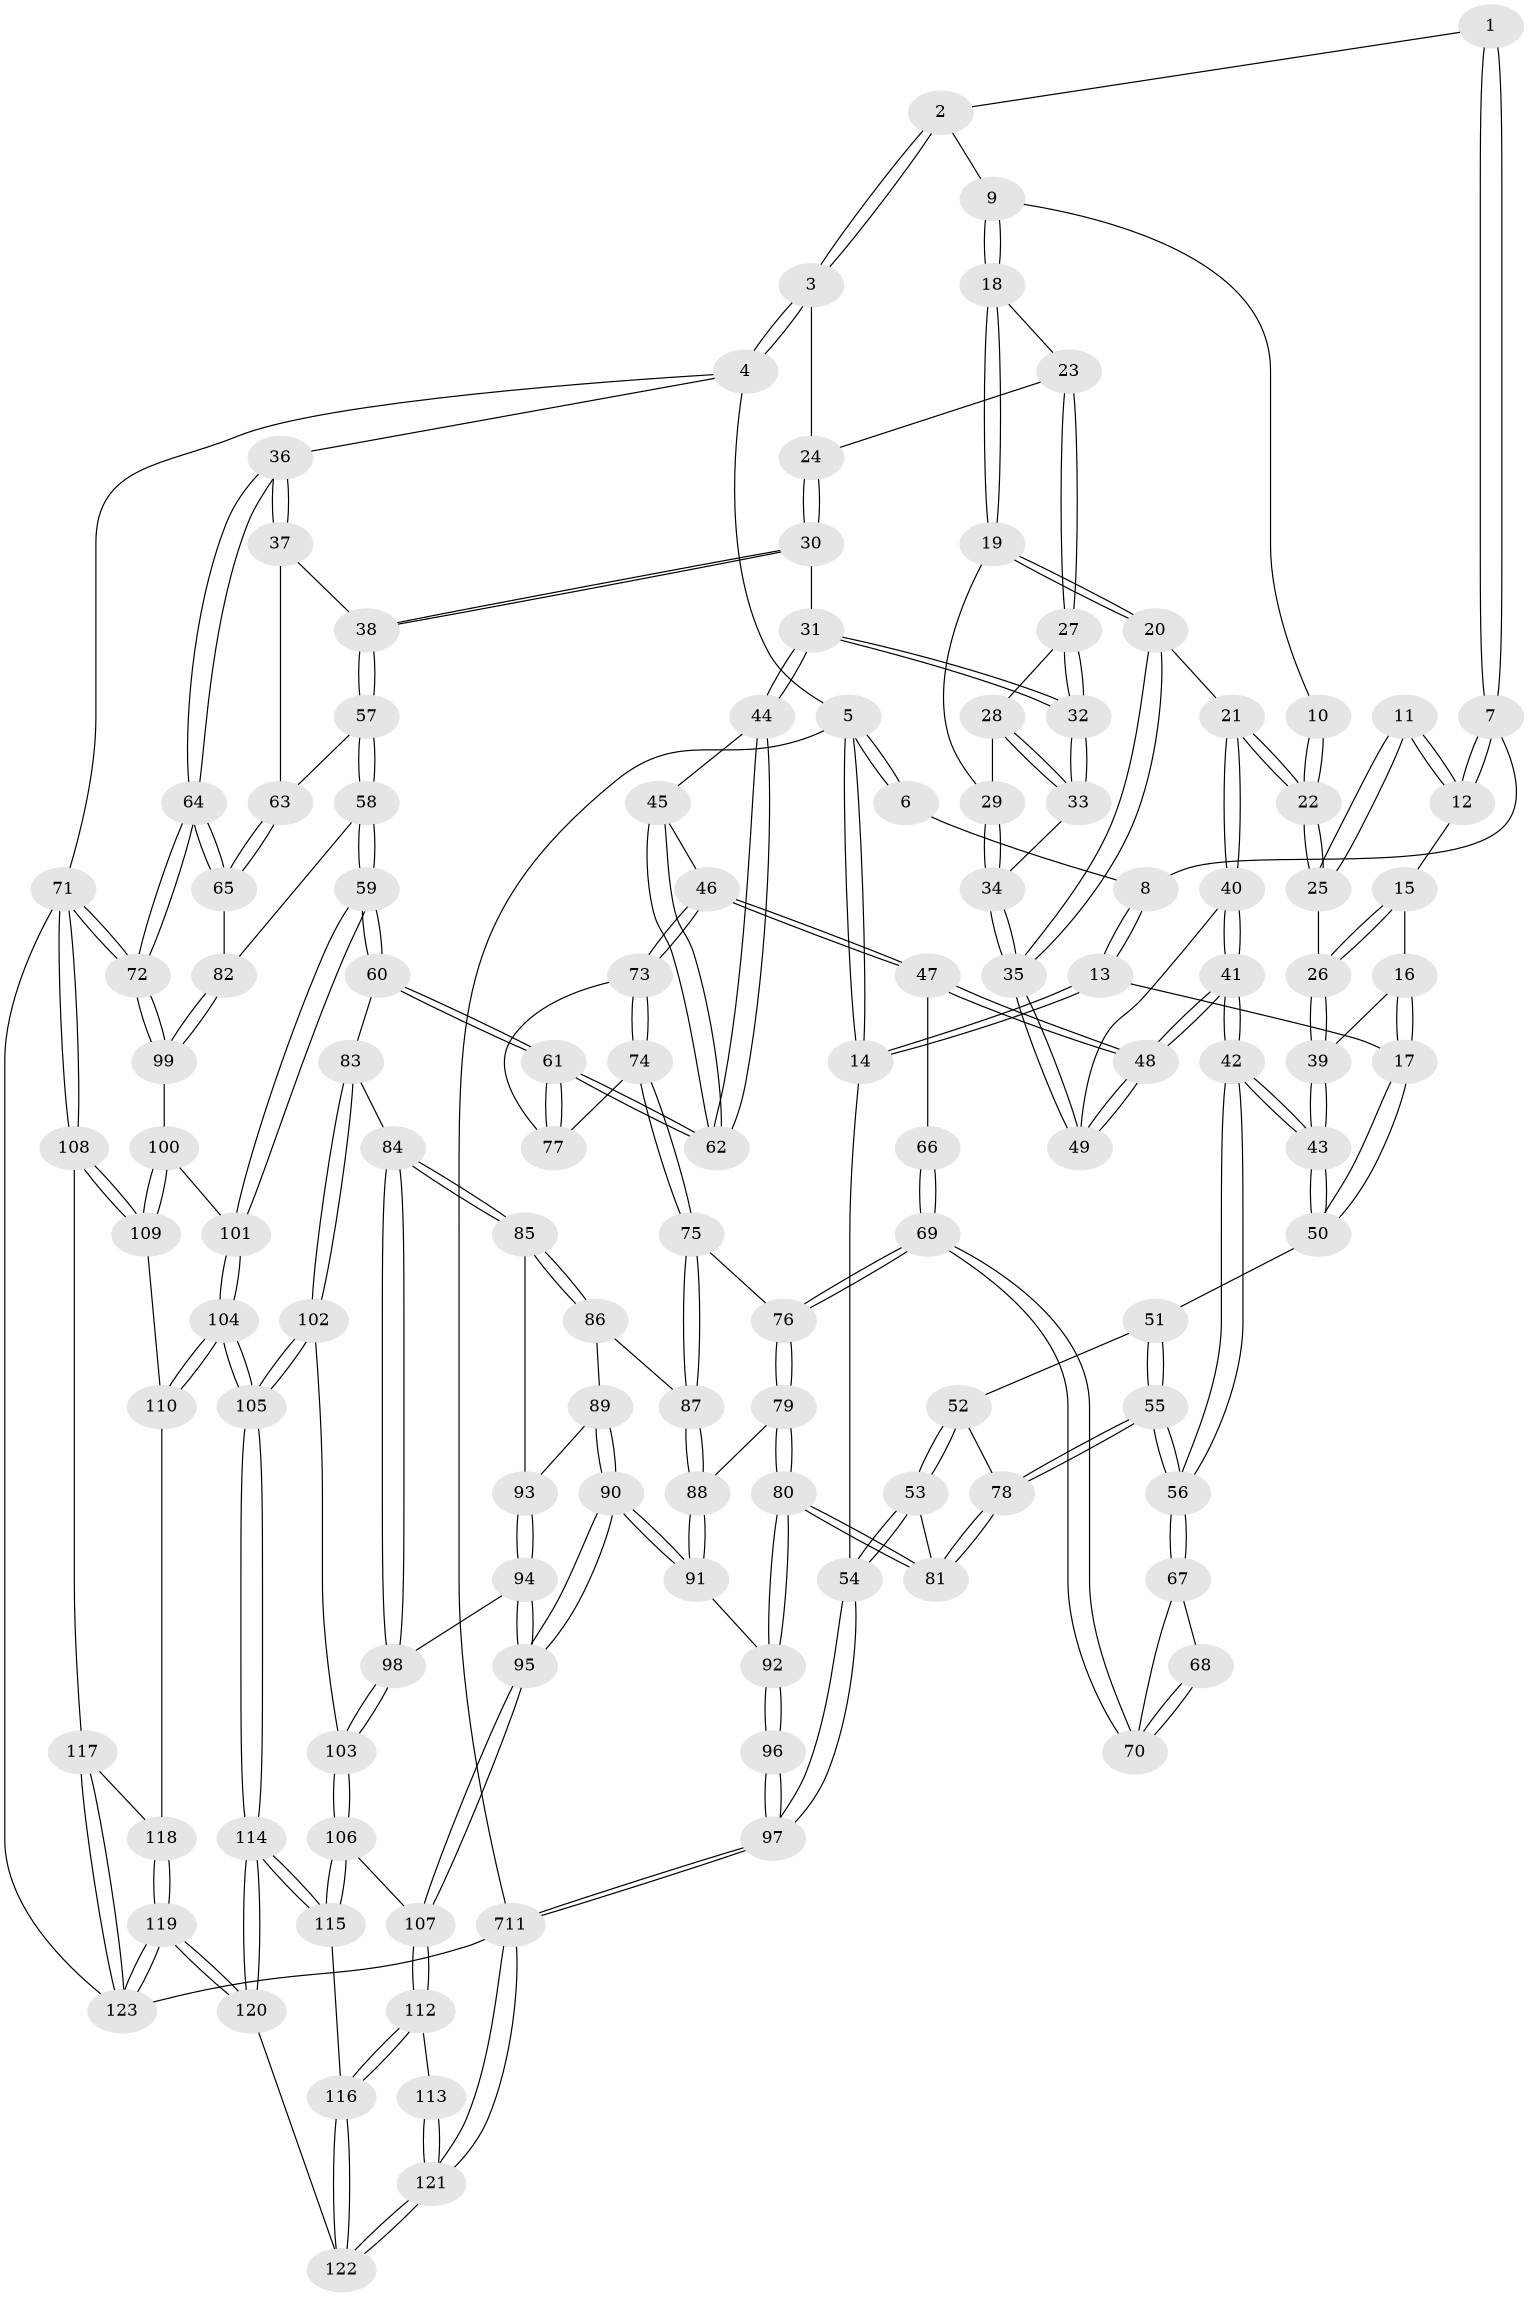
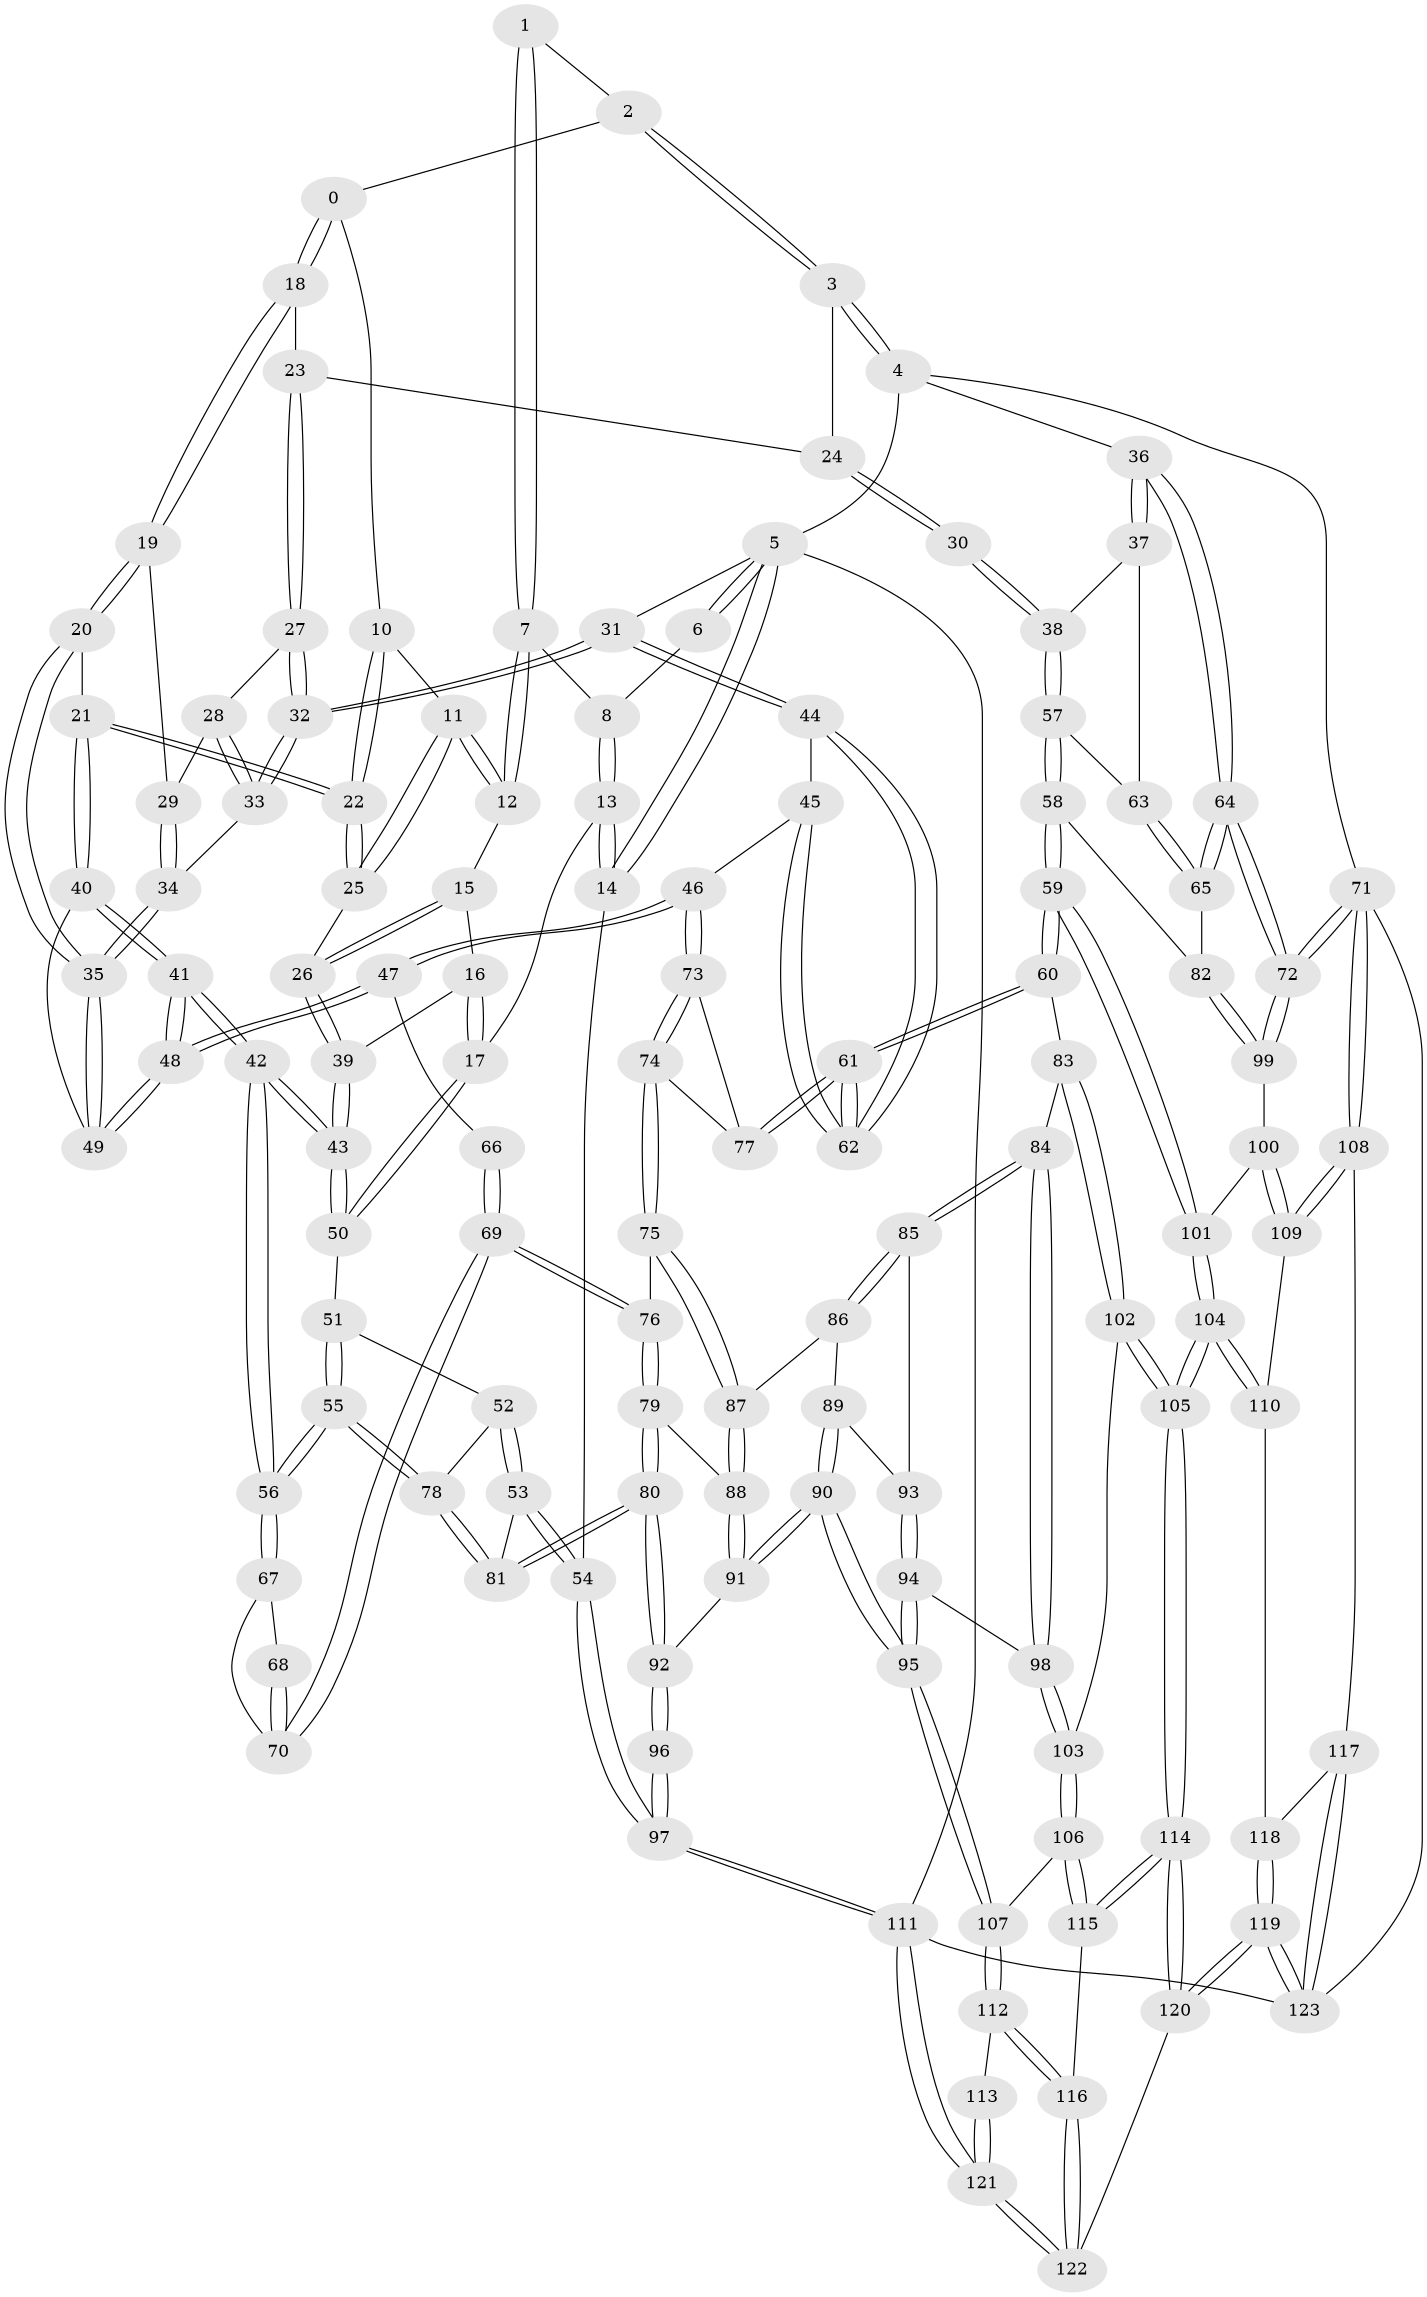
(992, 199) -> (334, 199)
(811, 587) -> (694, 587)
none -> (418, 674)
(511, 1925) -> (903, 1925)
